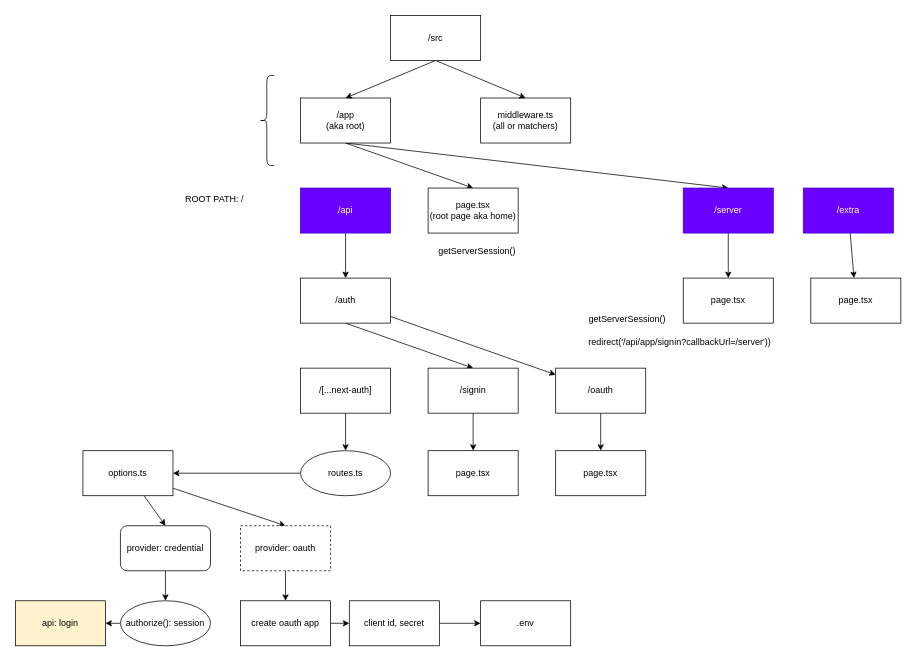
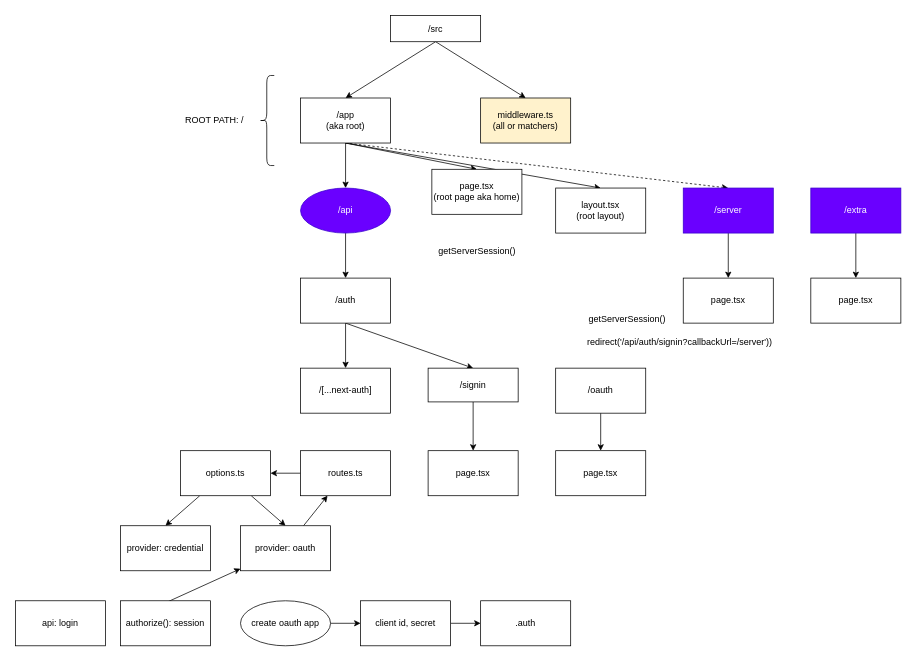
(435, 38) -> (435, 29)
(525, 120) -> (525, 120)
none -> (450, 161)
none -> (345, 163)
(546, 167) -> (546, 167)
(214, 199) -> (214, 120)
(345, 210) -> (345, 210)
(473, 210) -> (477, 192)
none -> (600, 210)
(848, 210) -> (855, 210)
(680, 342) -> (680, 342)
(471, 345) -> (345, 343)
(473, 390) -> (473, 385)
(345, 429) -> none
(128, 473) -> (225, 473)
(345, 473) -> (345, 473)
(165, 548) -> (165, 548)
(285, 548) -> (285, 548)
(165, 582) -> none
(285, 582) -> (314, 513)
(60, 623) -> (60, 623)
(115, 623) -> (202, 586)
(165, 623) -> (165, 623)
(285, 623) -> (285, 623)
(394, 623) -> (405, 623)
(525, 623) -> (525, 623)
